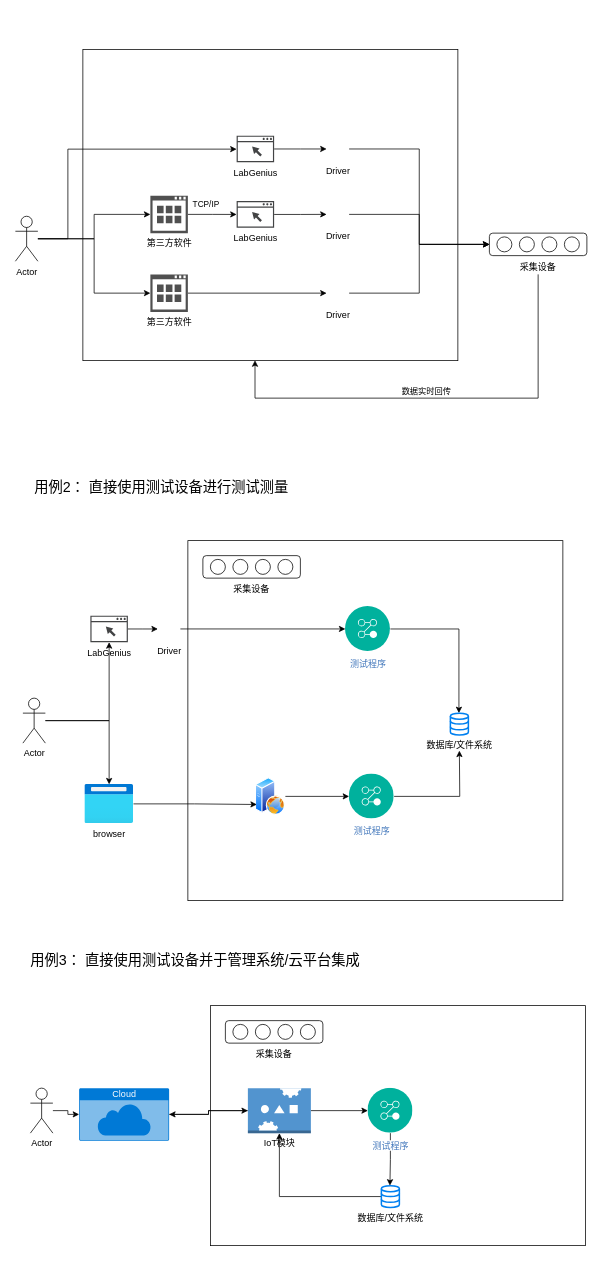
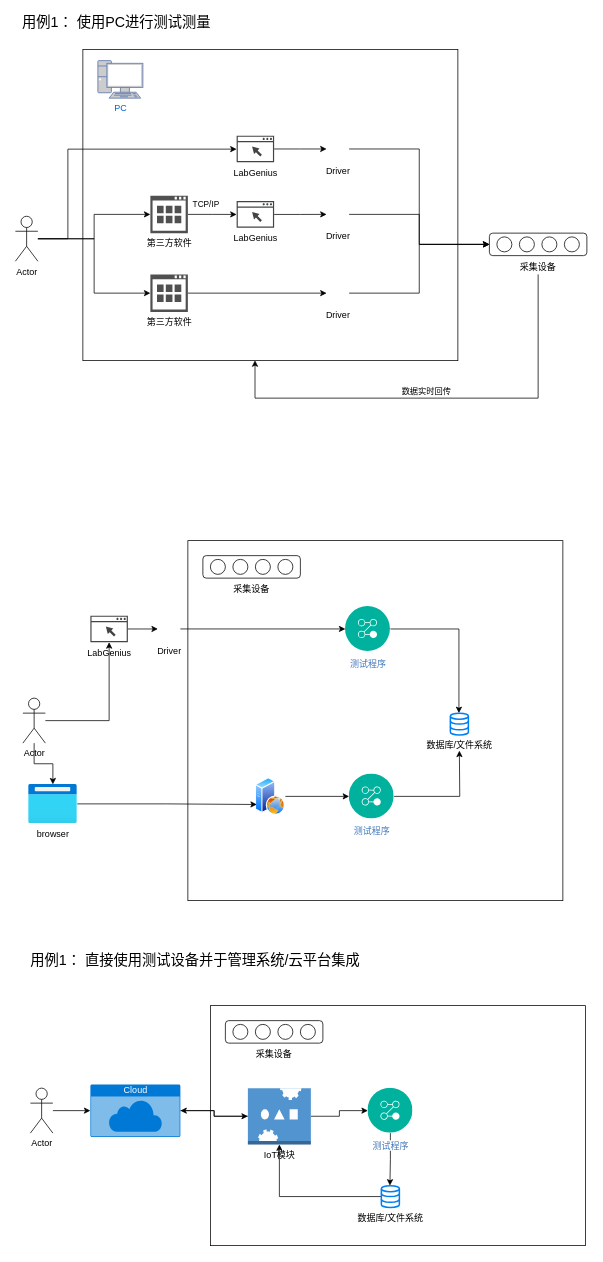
none -> (117, 23)
none -> (120, 79)
(162, 488) -> none
(109, 804) -> (53, 804)
(195, 960) -> (195, 960)
(279, 1110) -> (279, 1116)
(124, 1114) -> (135, 1110)
